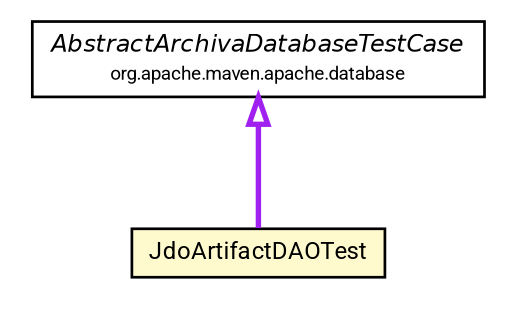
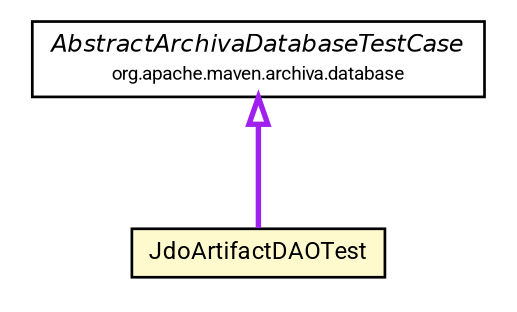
(258, 74) -> (258, 74)
